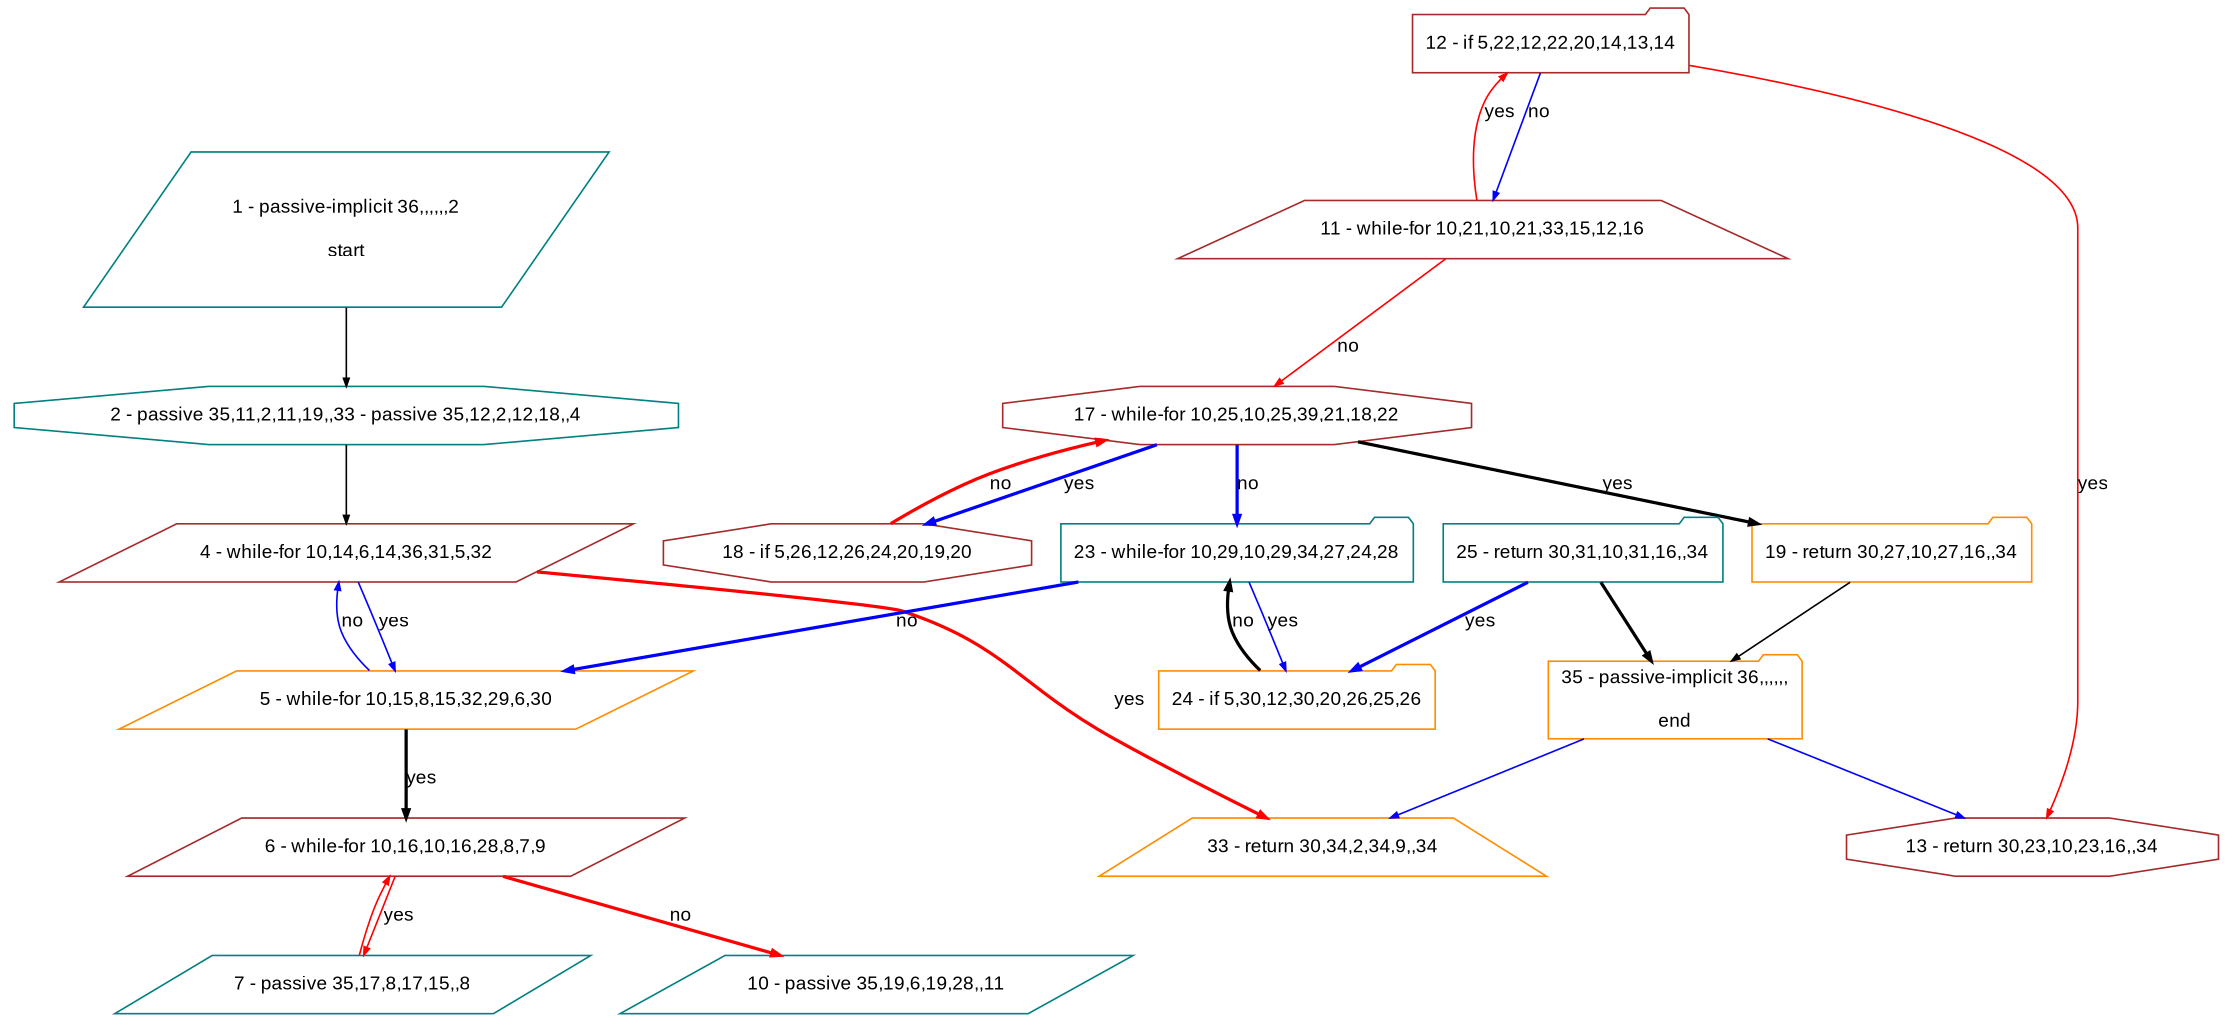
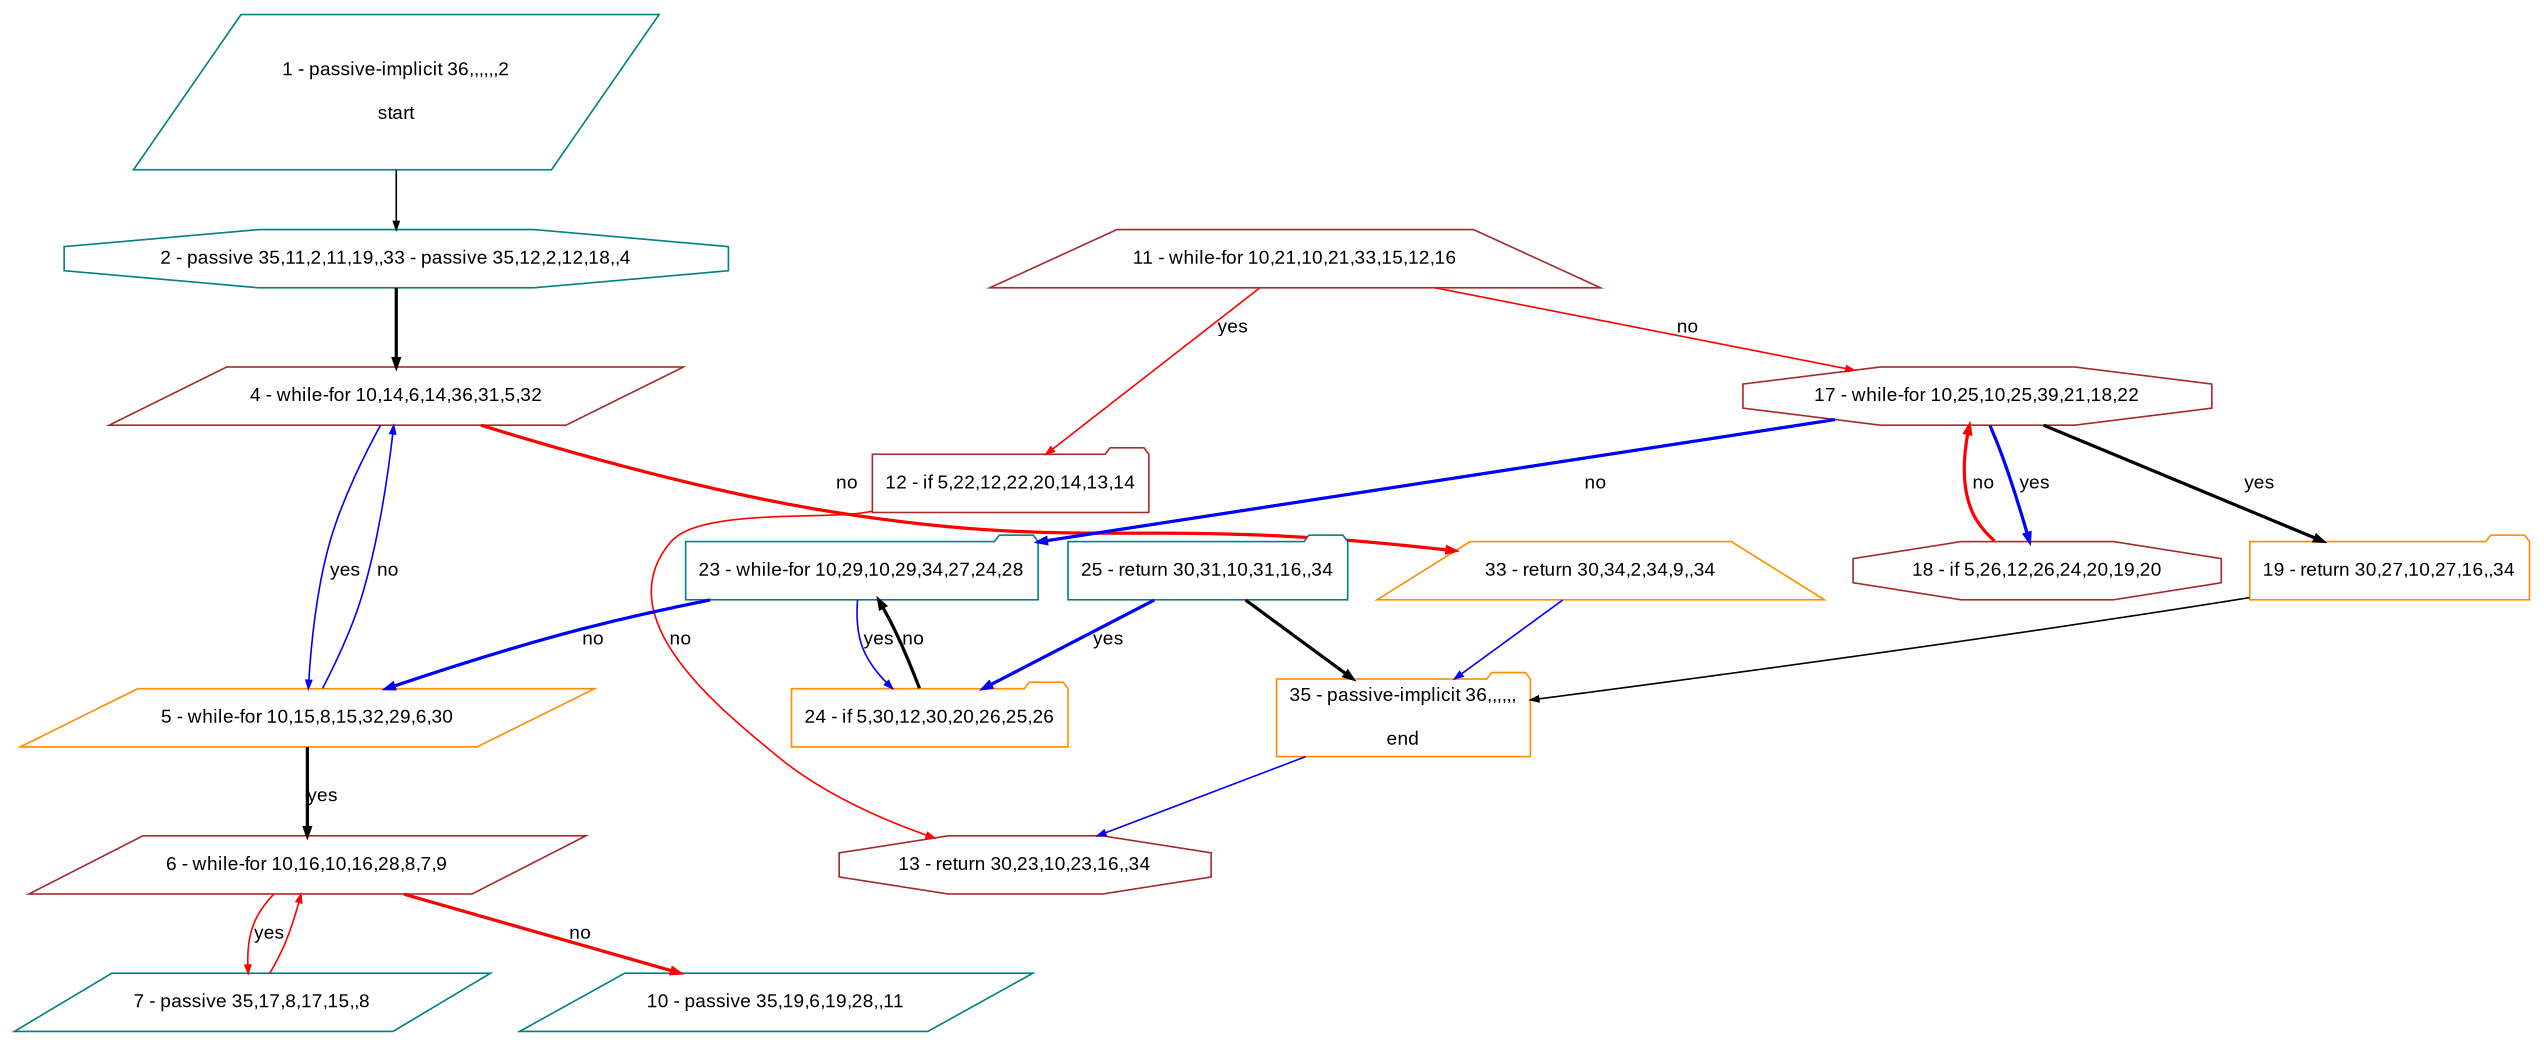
(1518, 133) -> none
(346, 480) -> (396, 323)
(2093, 484) -> (681, 639)
(1130, 700) -> (847, 483)
(1491, 777) -> (1512, 637)
